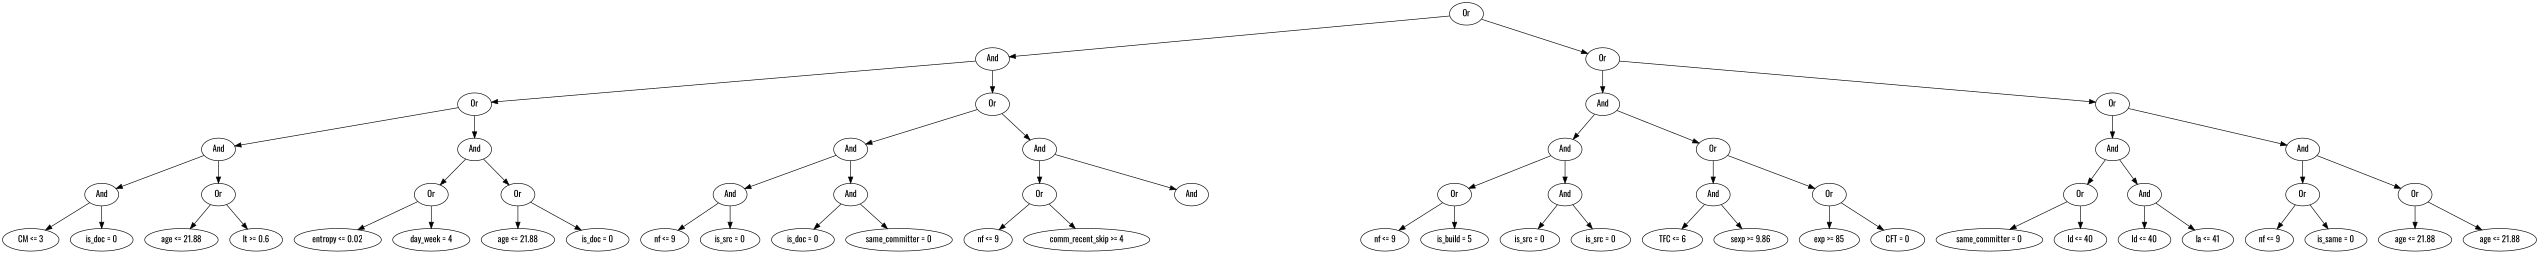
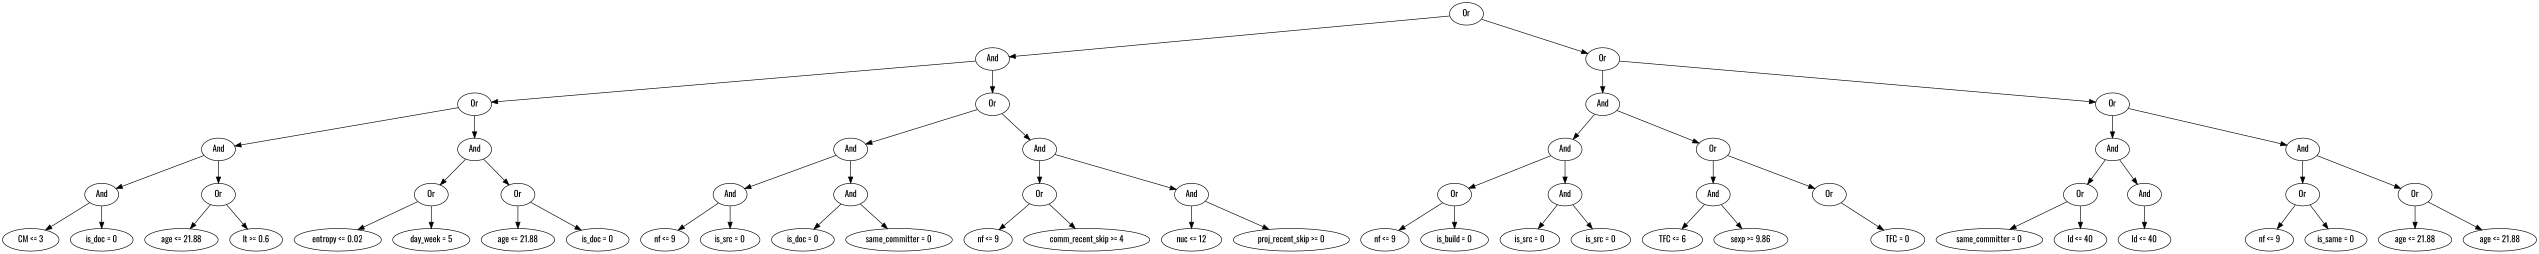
(431, 240) -> (431, 240)
none -> (1192, 240)
none -> (1291, 240)
(1455, 240) -> (1455, 240)
(1829, 240) -> none
(1898, 240) -> (1898, 240)
(2208, 240) -> none
